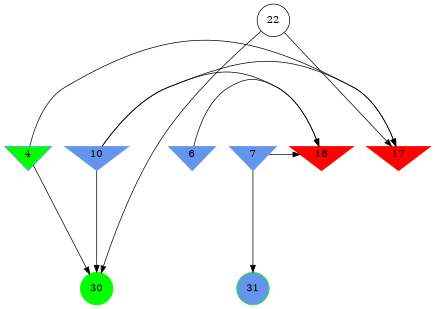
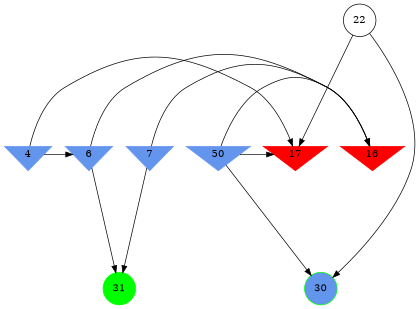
(28, 154) -> (28, 154)
(97, 154) -> (218, 154)
(60, 217) -> (55, 154)
none -> (103, 217)
(97, 289) -> (321, 289)
(253, 289) -> (119, 289)
